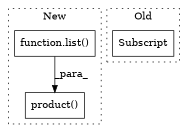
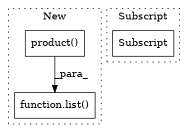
(143, 17) -> (143, 17)
(55, 71) -> (55, 71)
